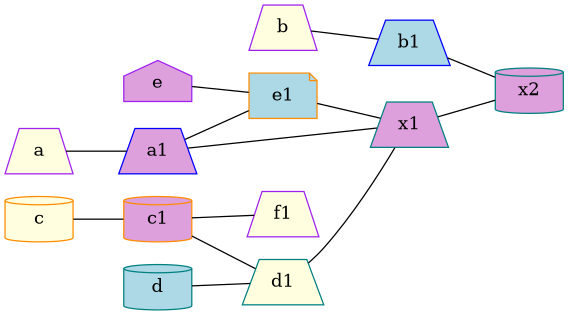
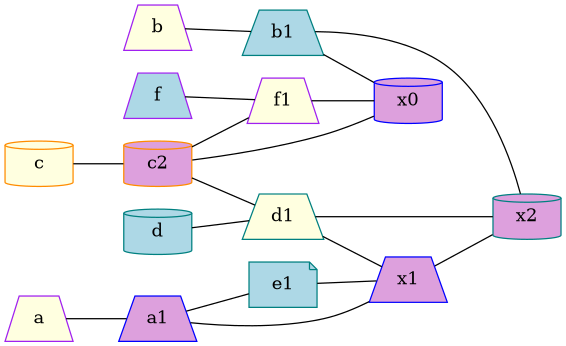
(409, 43) -> (283, 33)
(158, 83) -> none
none -> (158, 96)
(283, 96) -> (283, 285)
none -> (408, 101)
(409, 125) -> (408, 280)
none -> (404, 217)
(158, 219) -> (158, 164)
